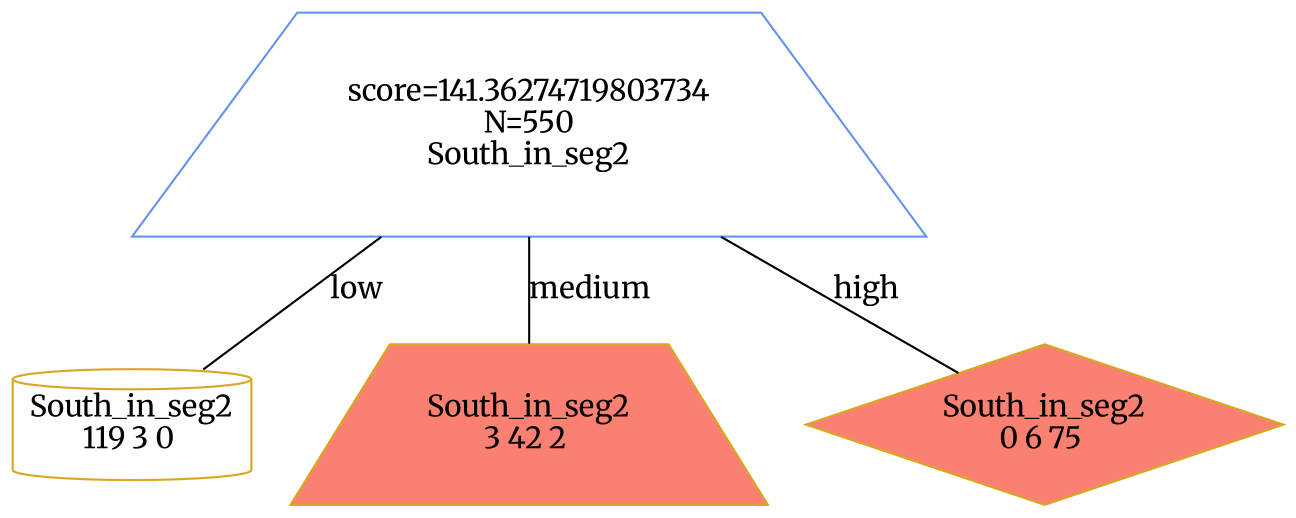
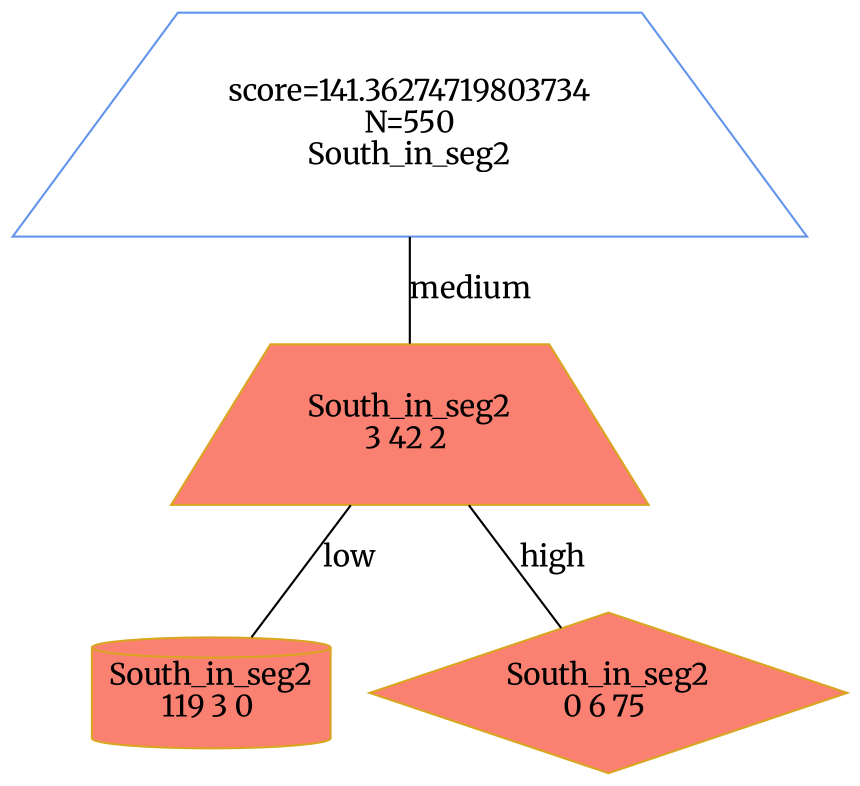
(292, 303) -> (301, 571)
(840, 305) -> (515, 567)
(132, 425) -> (211, 693)
